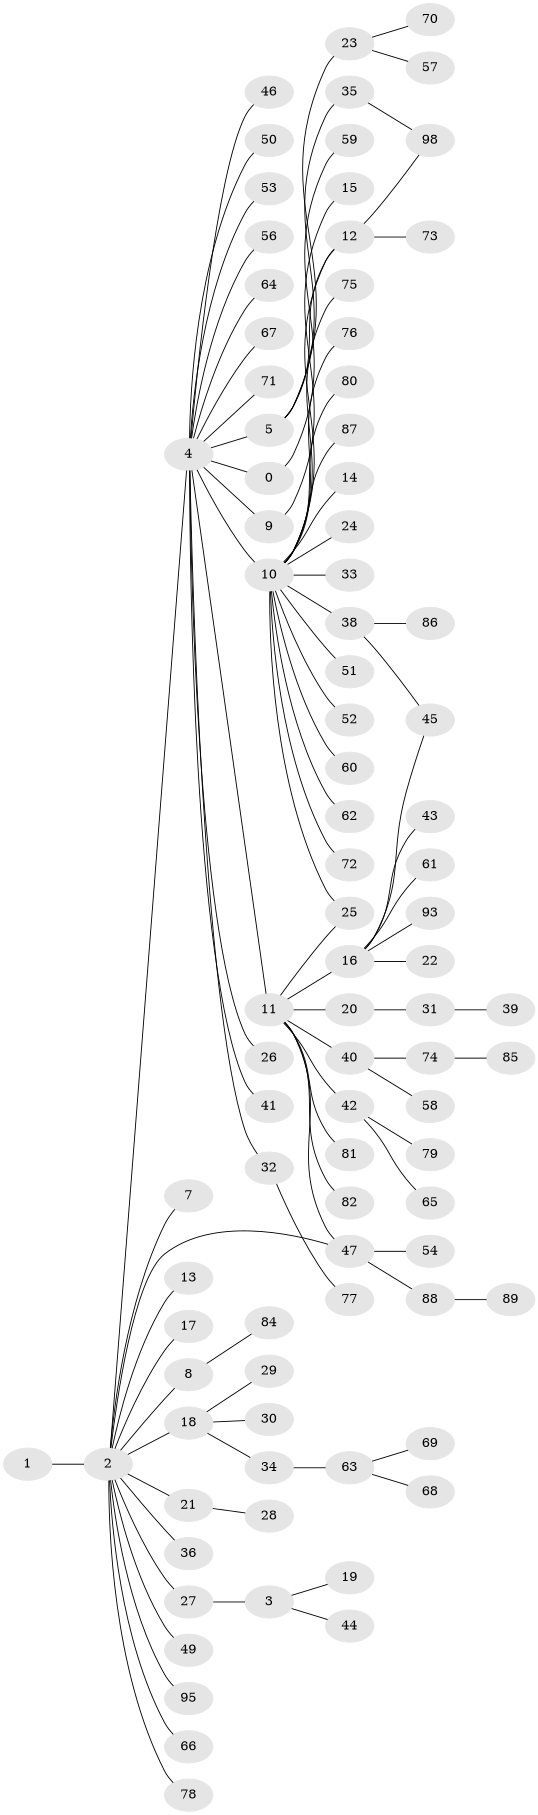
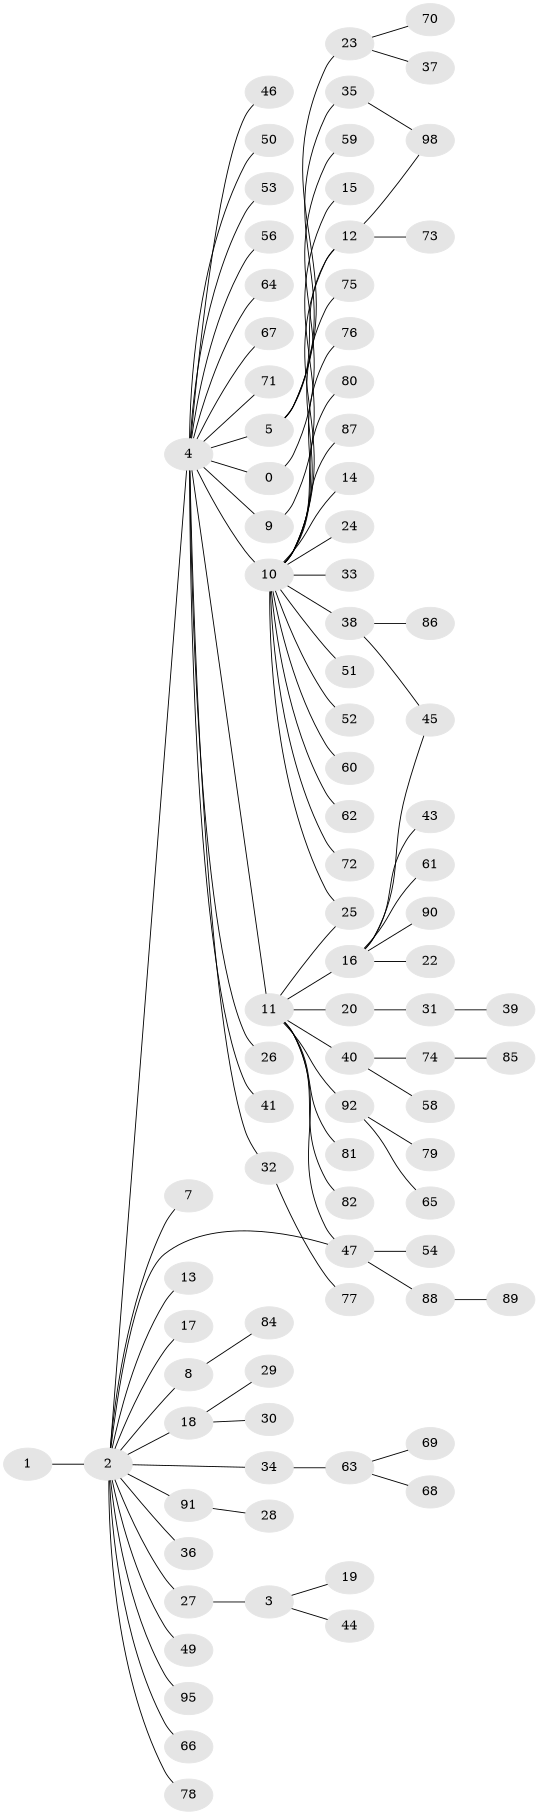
(430, 68) -> (430, 68)
(430, 913) -> (430, 913)
(350, 1106) -> (350, 1106)
(229, 1445) -> (189, 1466)
(189, 1505) -> (189, 1505)
